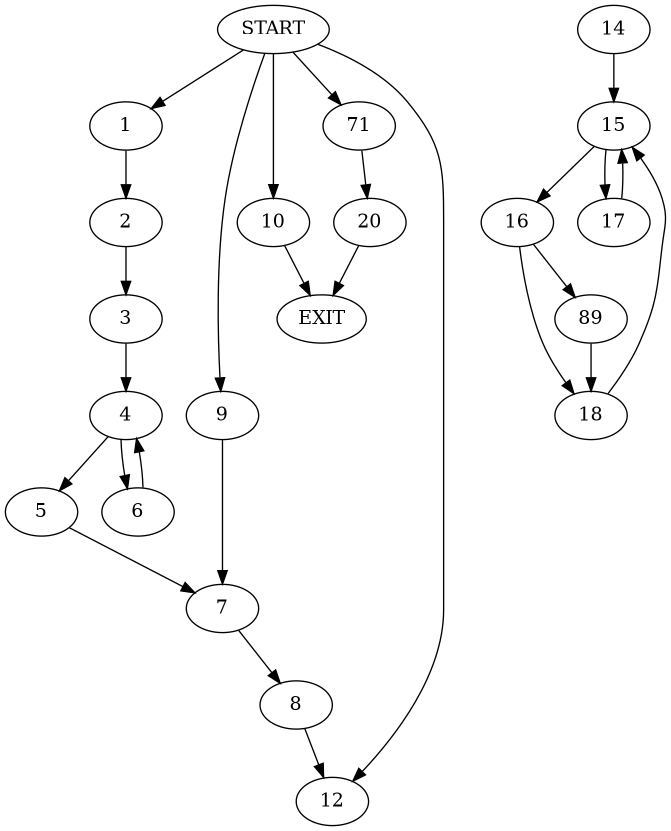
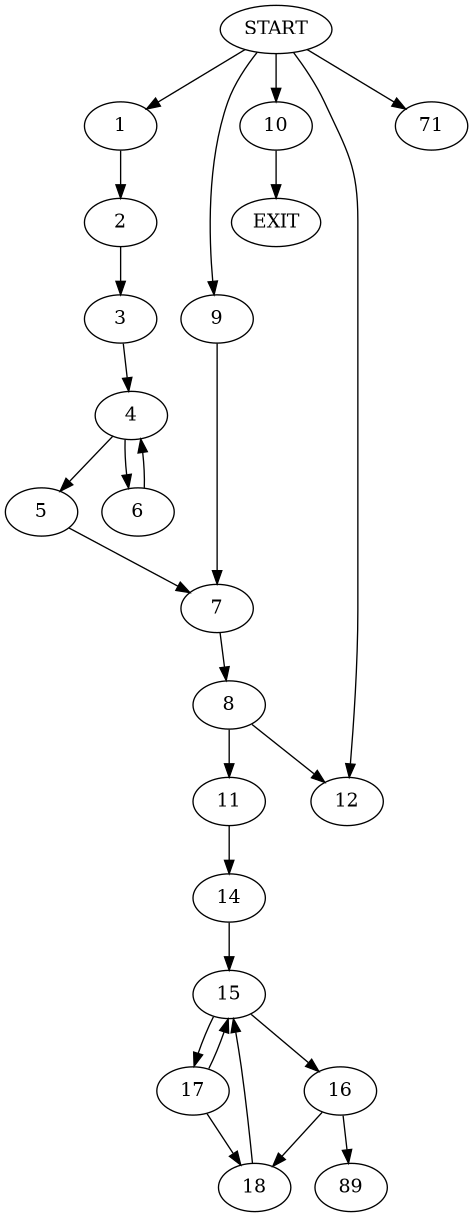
(370, 222) -> none
(591, 361) -> (220, 1134)
none -> (229, 801)
